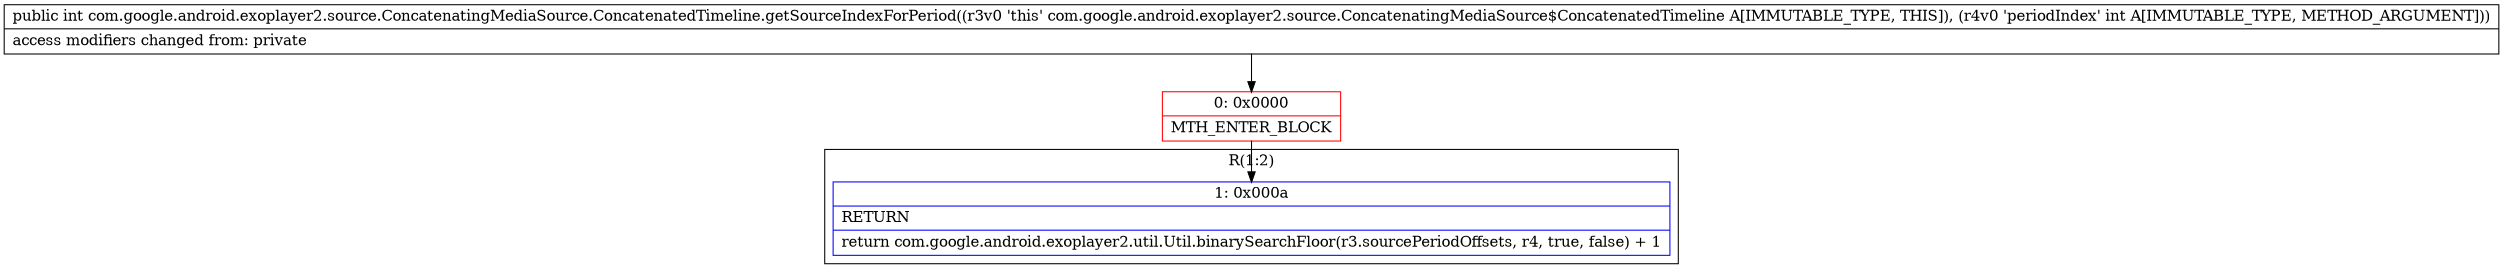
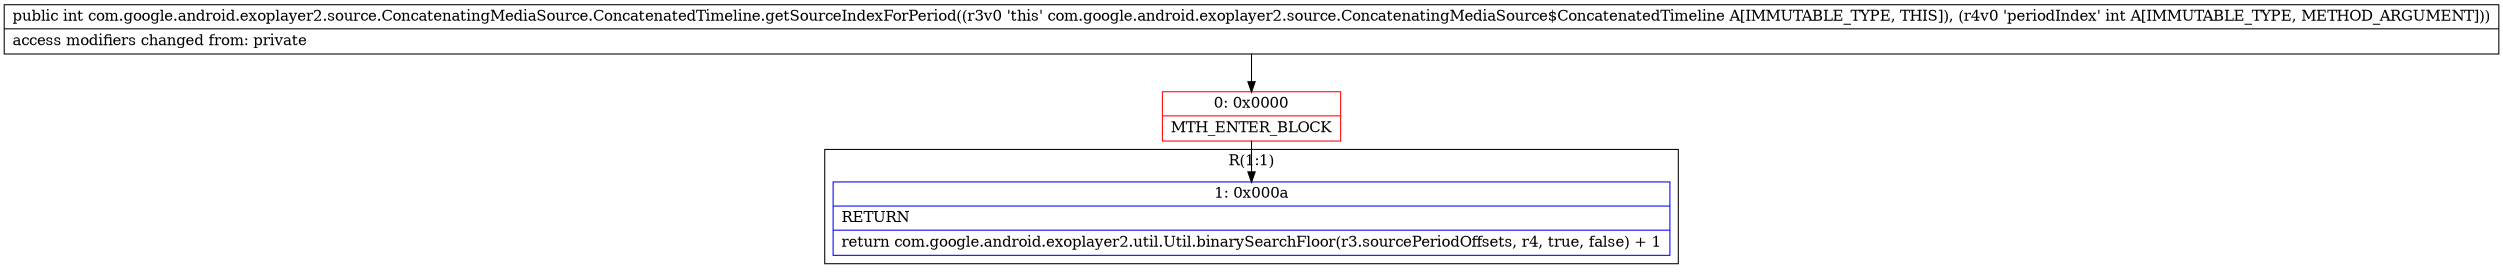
(1252, 161) -> (1252, 161)
